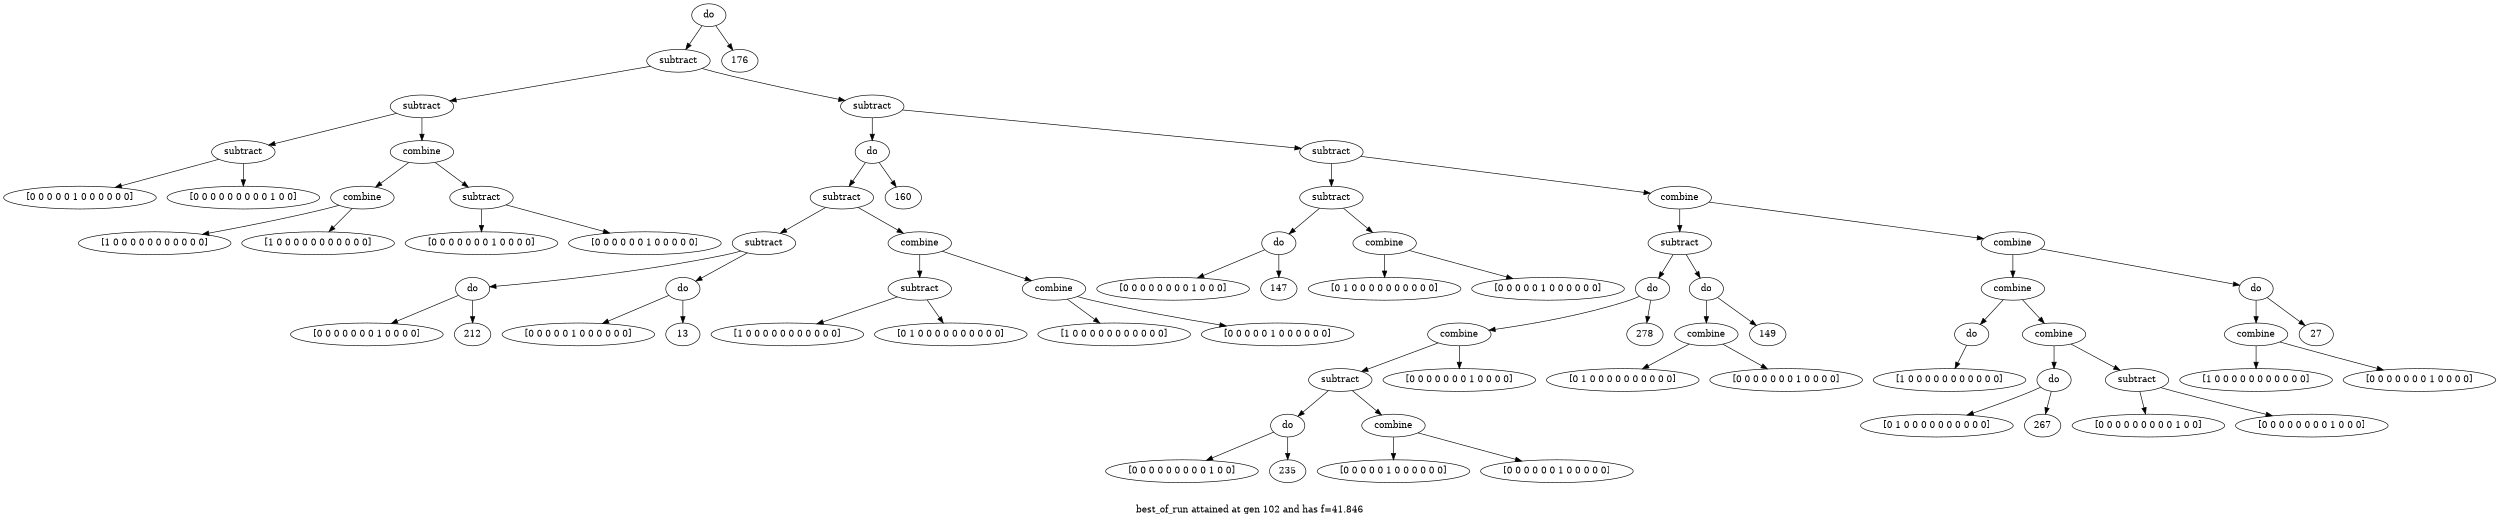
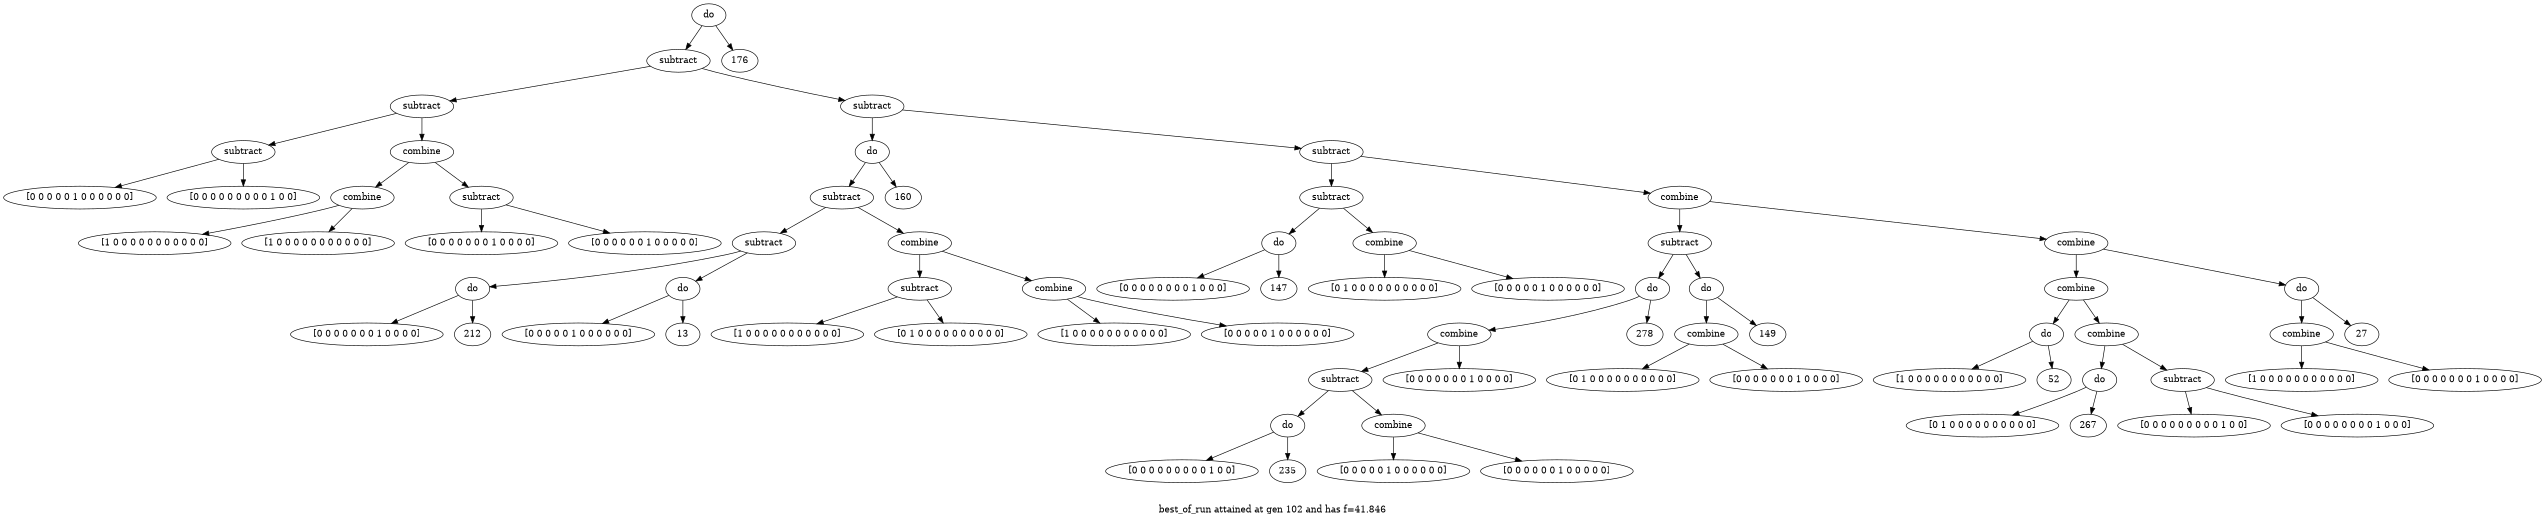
none -> (2054, 380)
